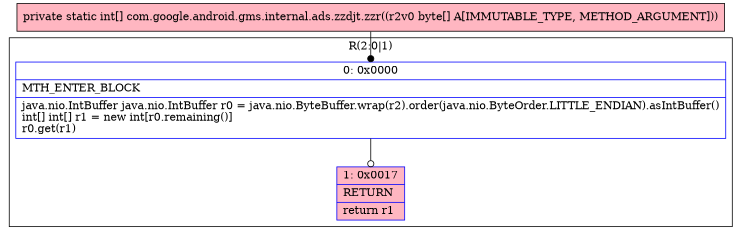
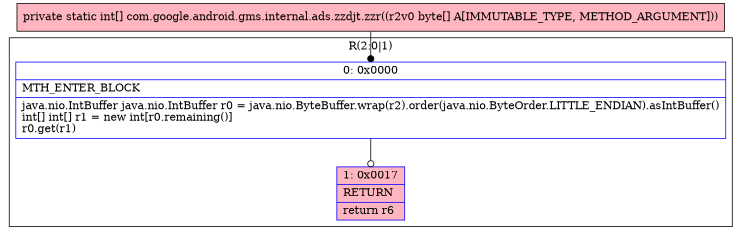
(369, 211) -> (369, 211)
